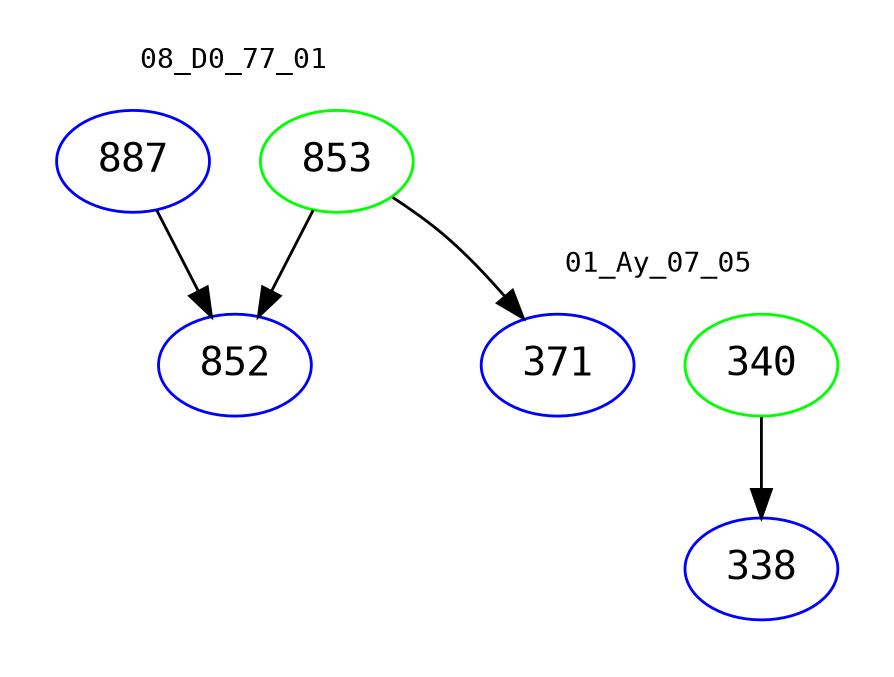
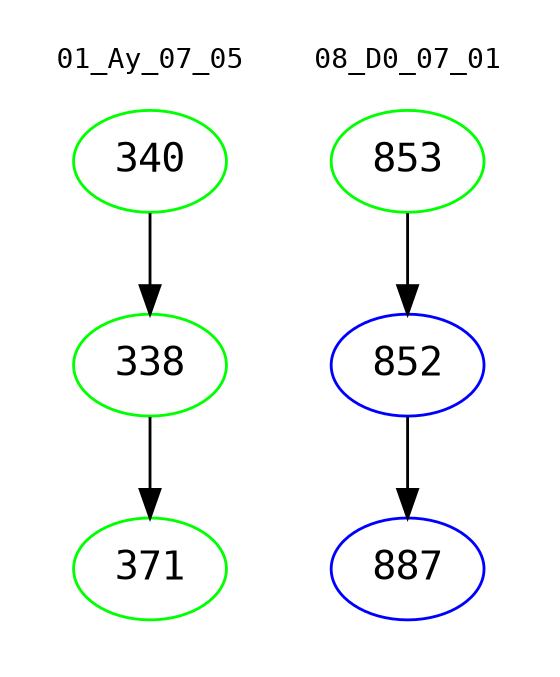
(235, 61) -> (409, 61)
(177, 251) -> (408, 453)
(477, 266) -> (150, 453)
(558, 365) -> (150, 569)
(761, 569) -> (150, 365)
